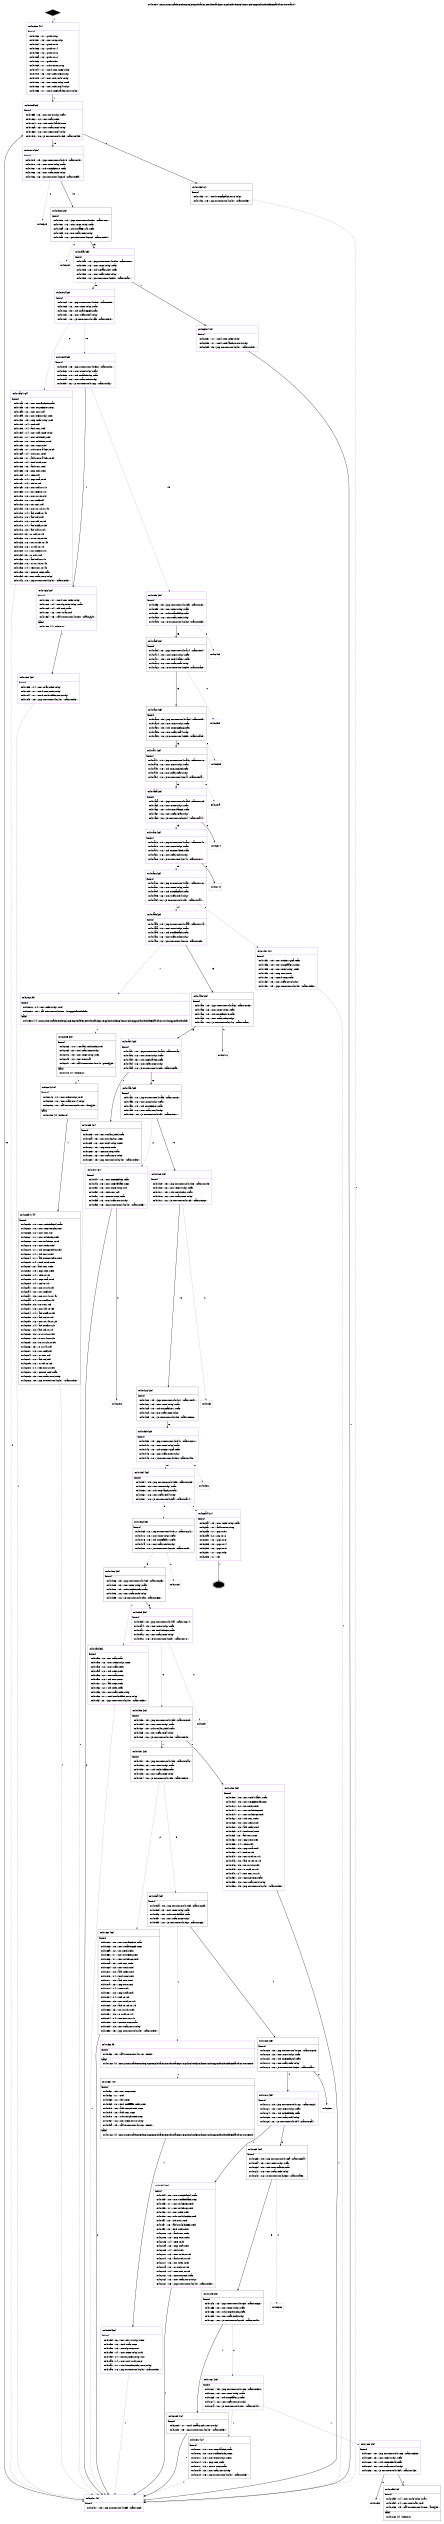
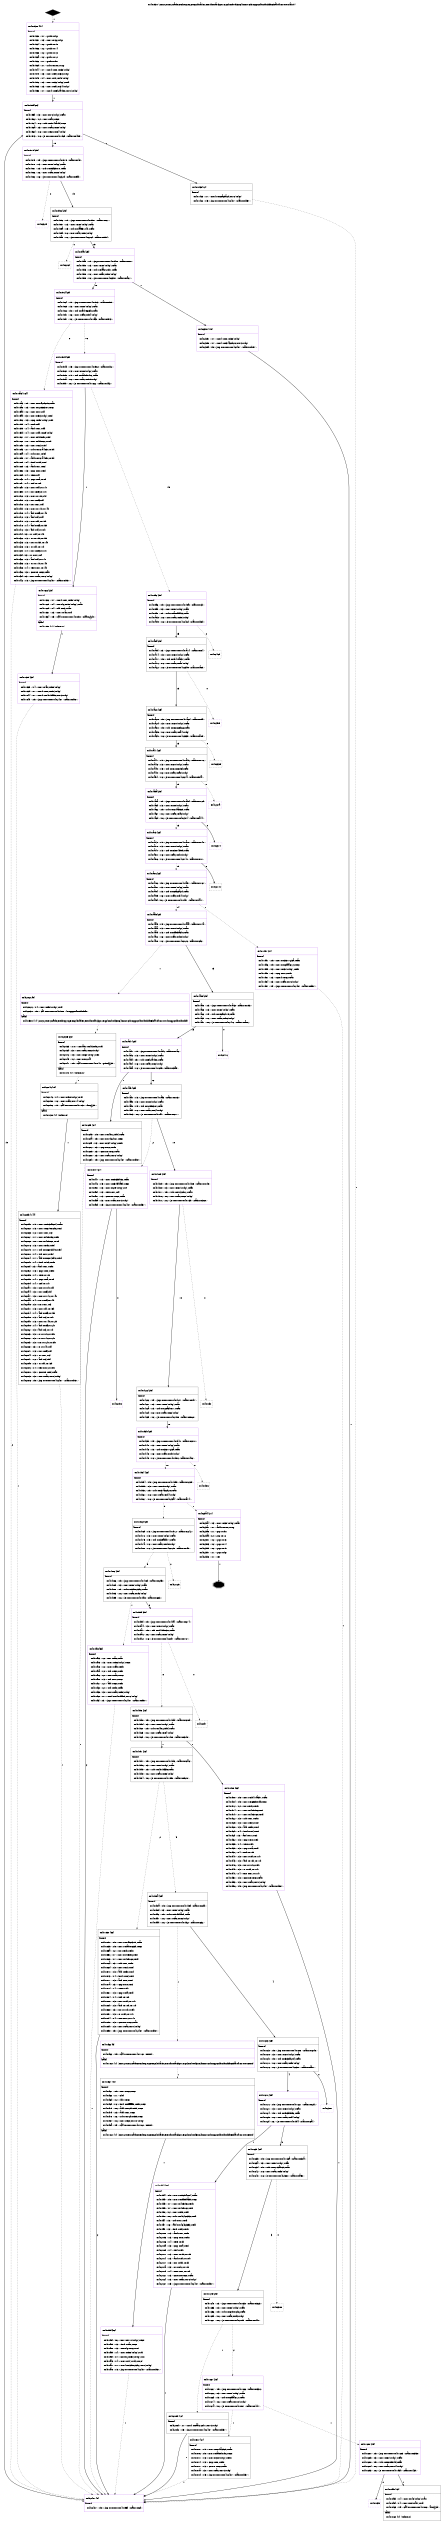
(204, 2366) -> (204, 2366)
